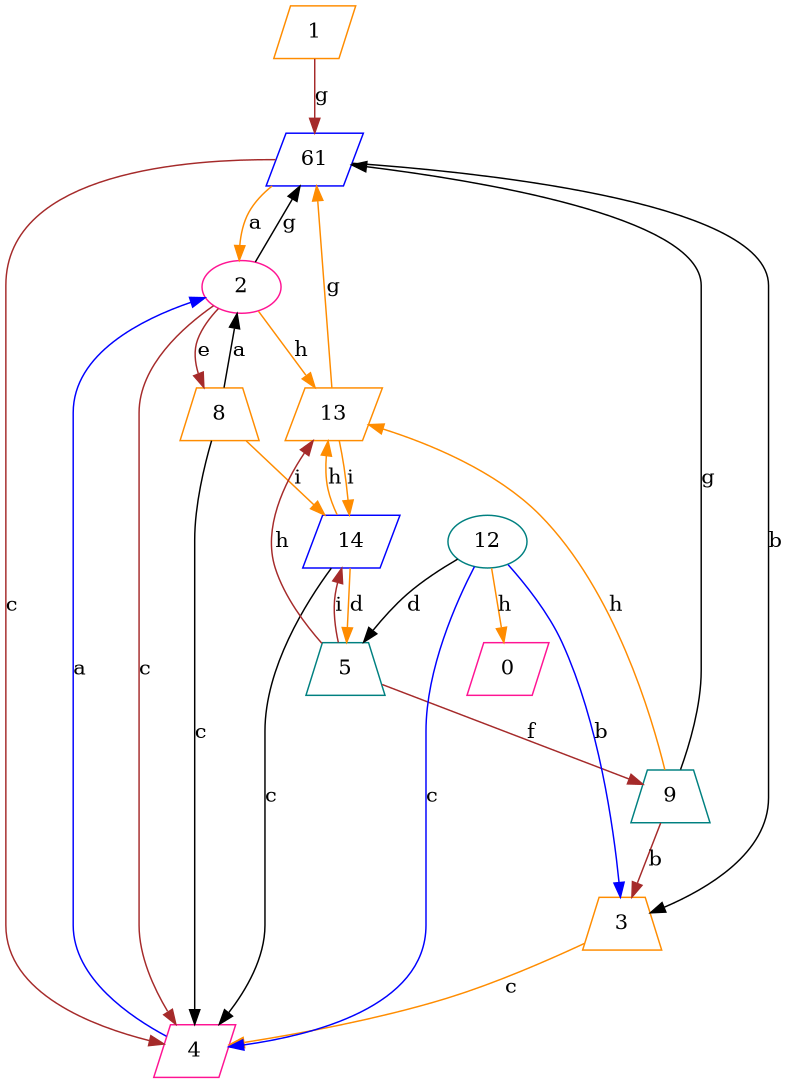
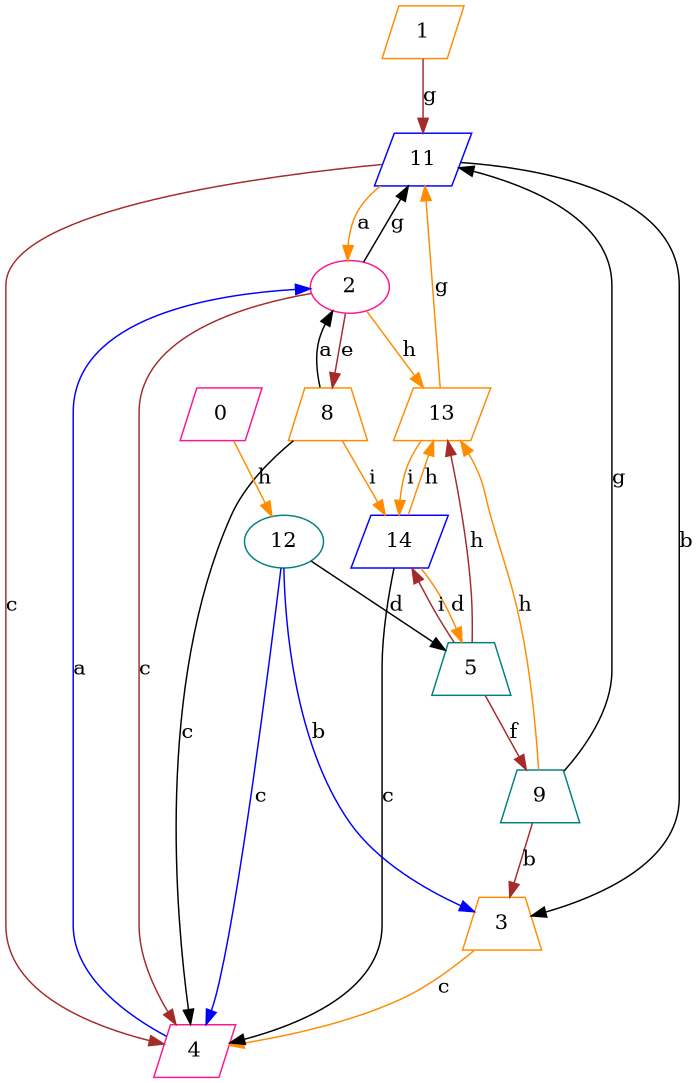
(315, 160) -> (423, 160)
(497, 598) -> (249, 471)
